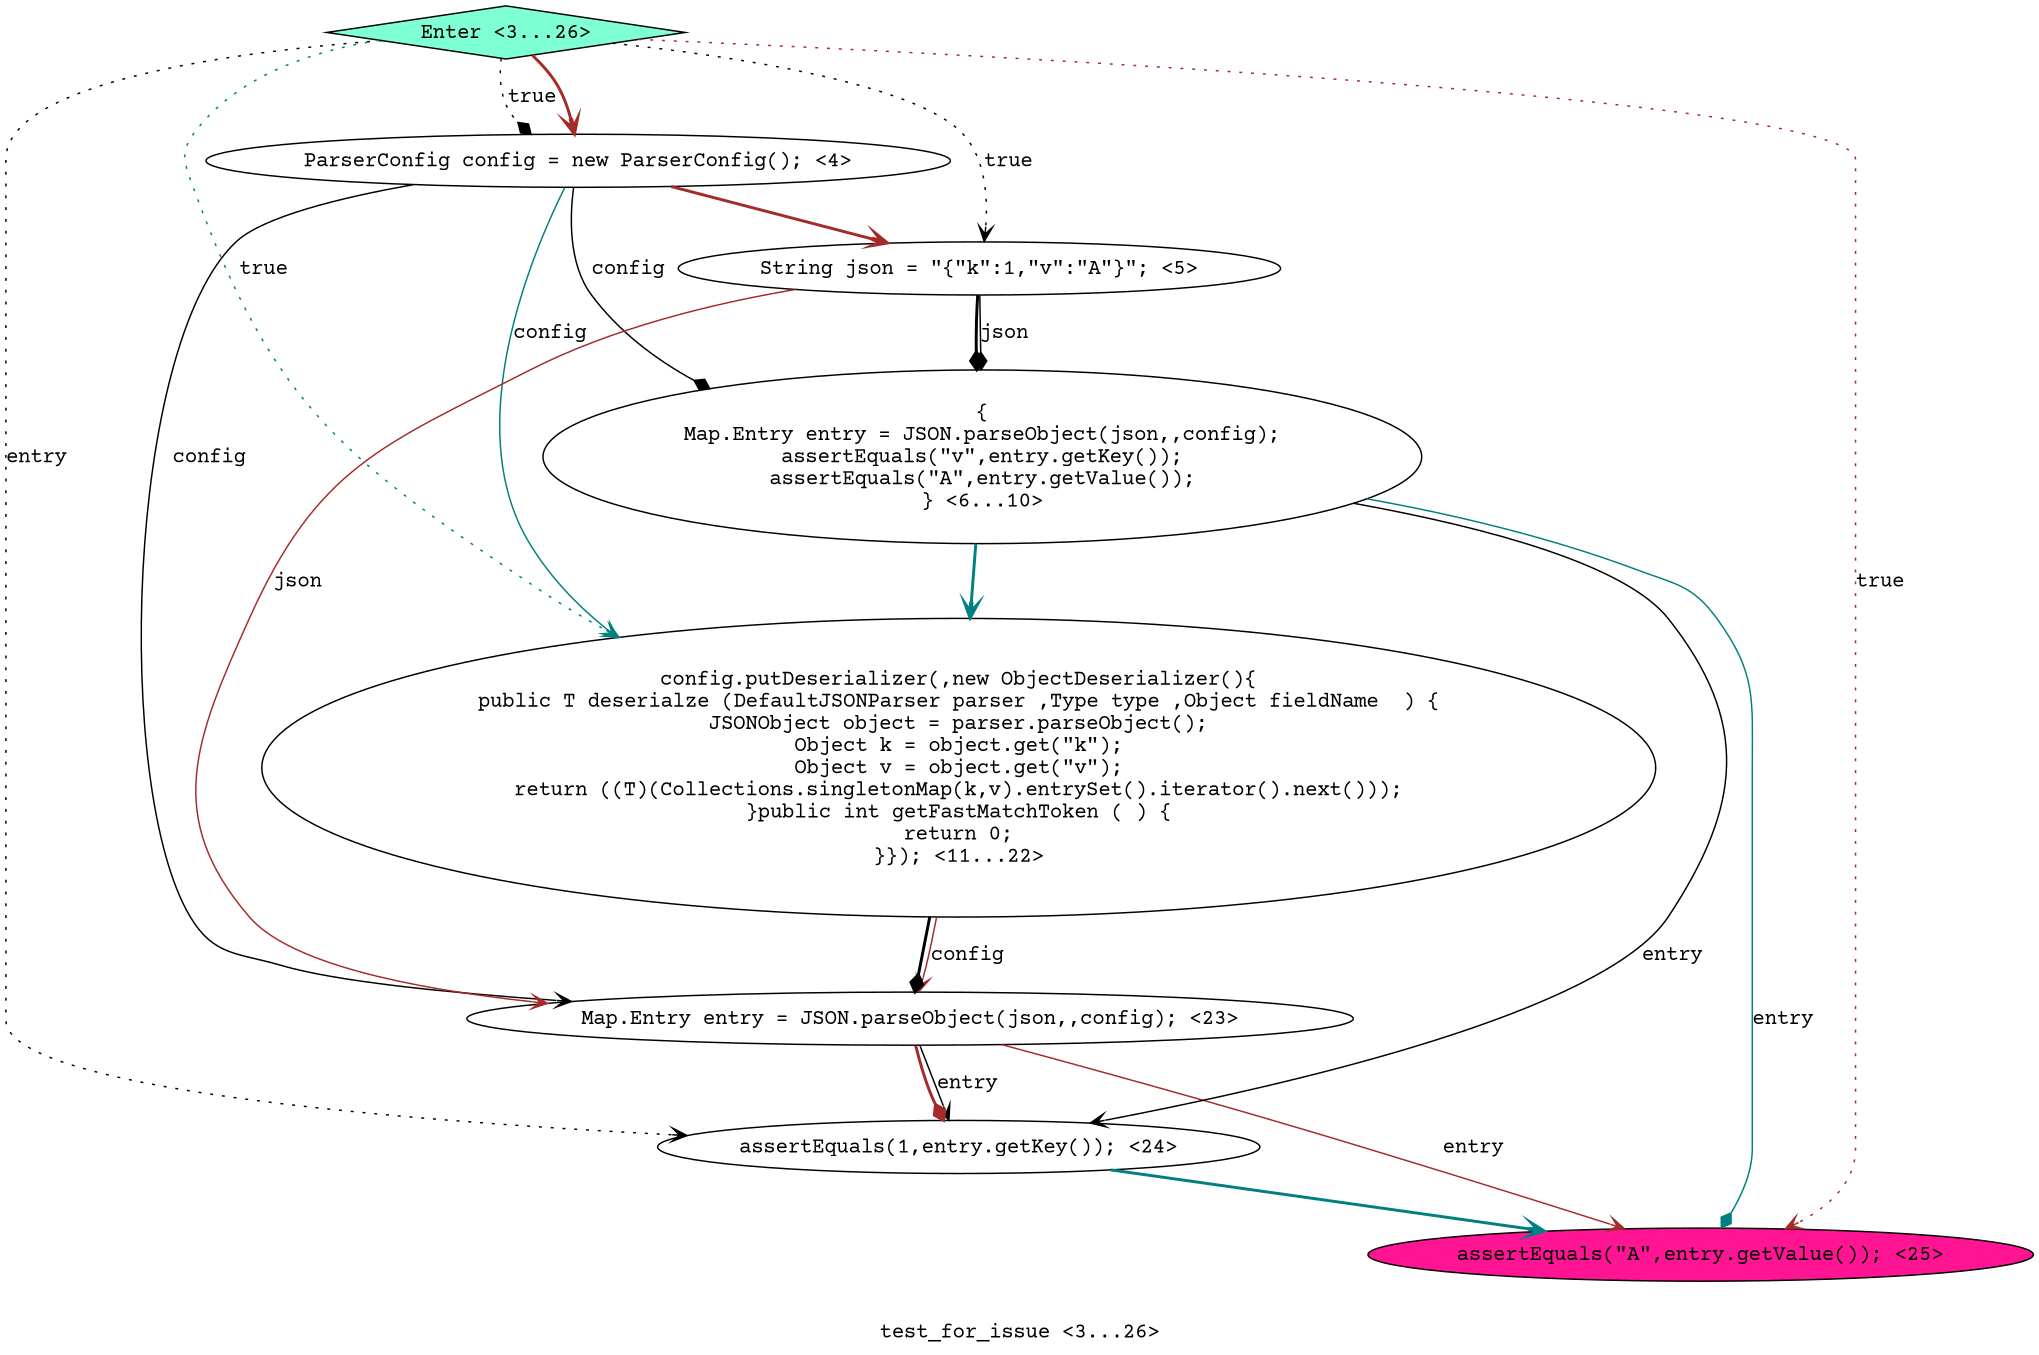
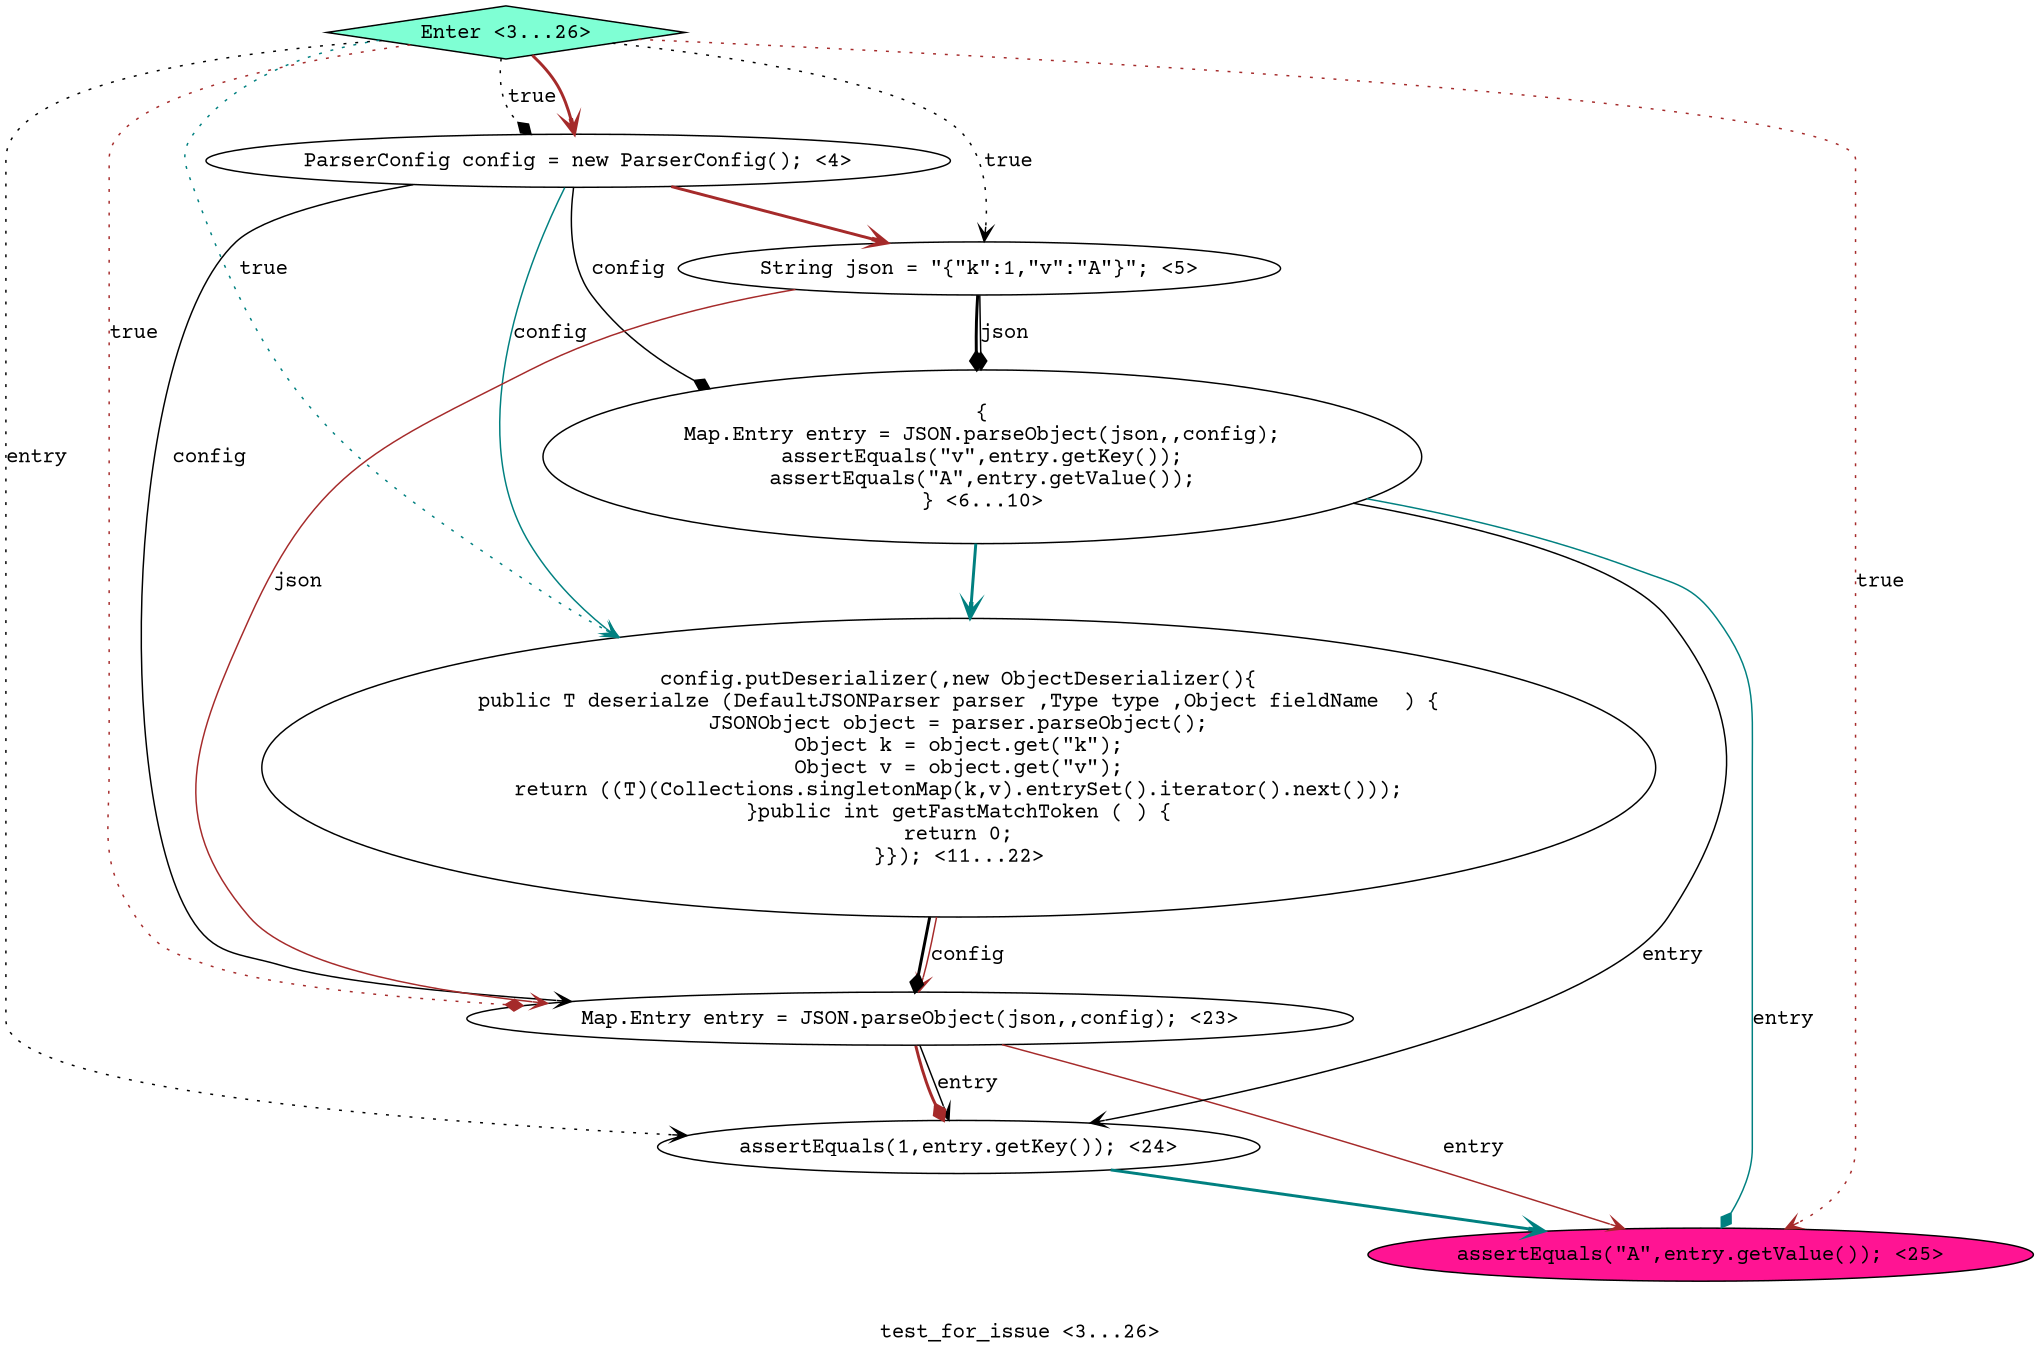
none -> (109, 568)
